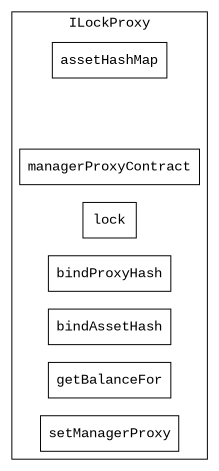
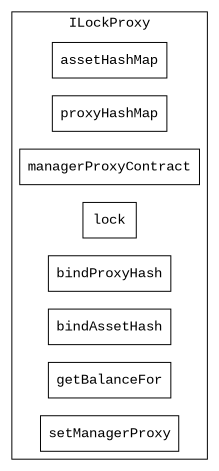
none -> (110, 114)
